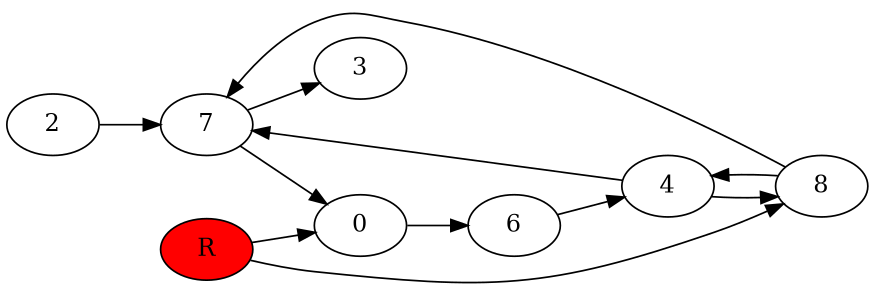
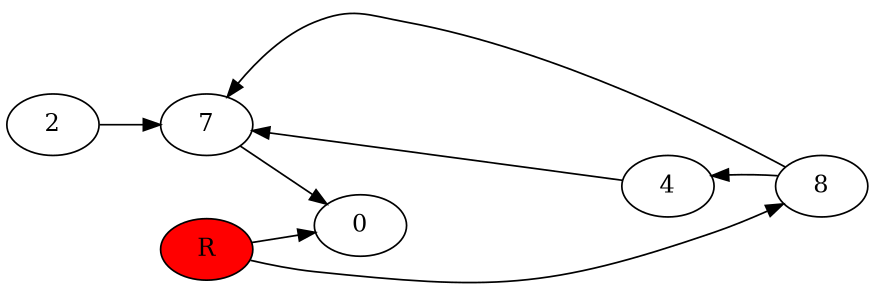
(360, 68) -> none
(736, 198) -> none
(514, 226) -> none
